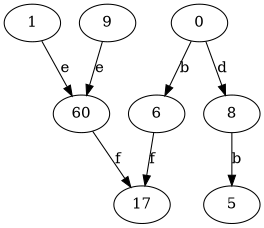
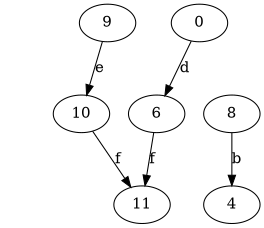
(32, 23) -> none
(214, 64) -> none
(185, 68) -> (185, 68)
(81, 114) -> (81, 114)
(142, 205) -> (142, 205)
(232, 205) -> (232, 205)
